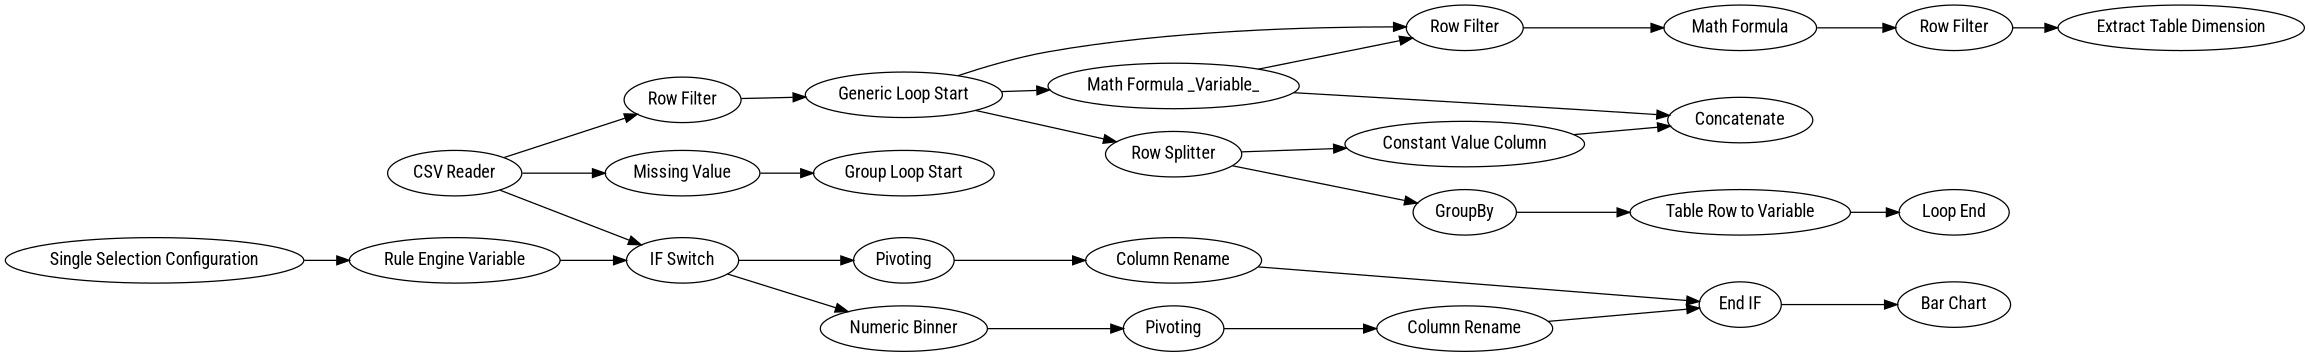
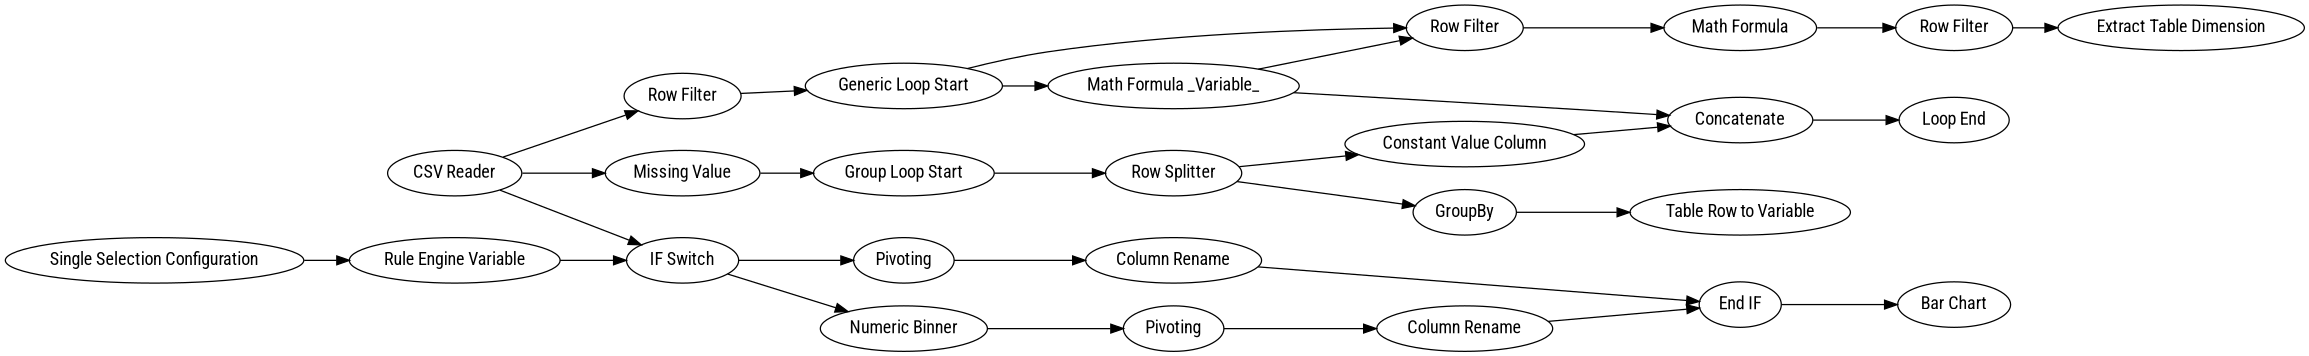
(1040, 125) -> (1043, 173)
(1869, 212) -> (1849, 120)
